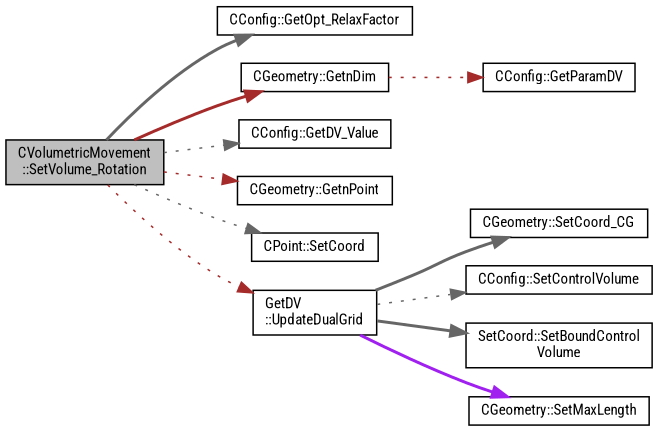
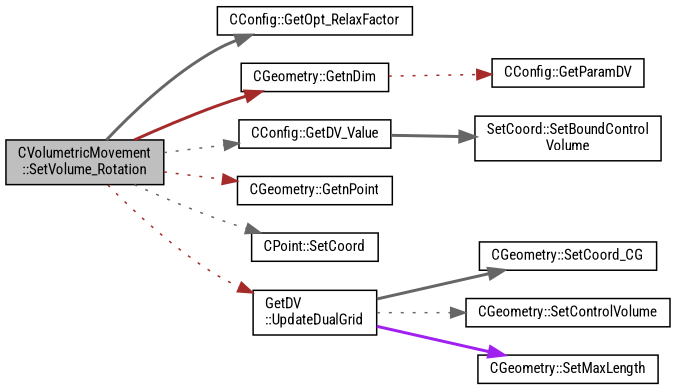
(559, 280) -> (568, 313)
(414, 326) -> (426, 136)
